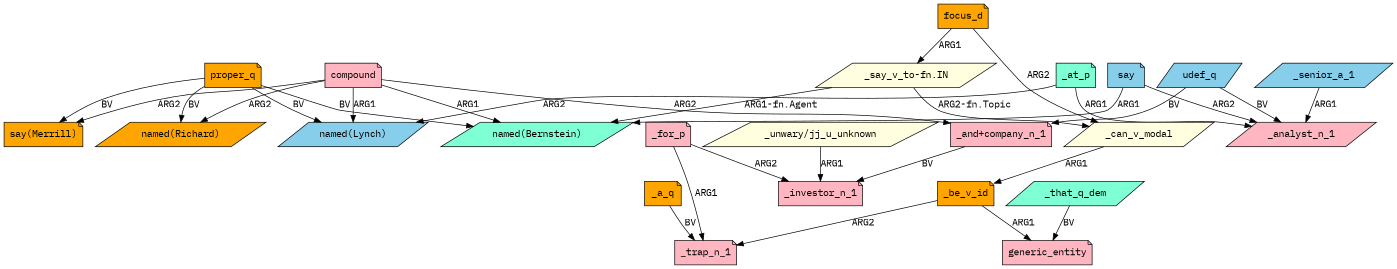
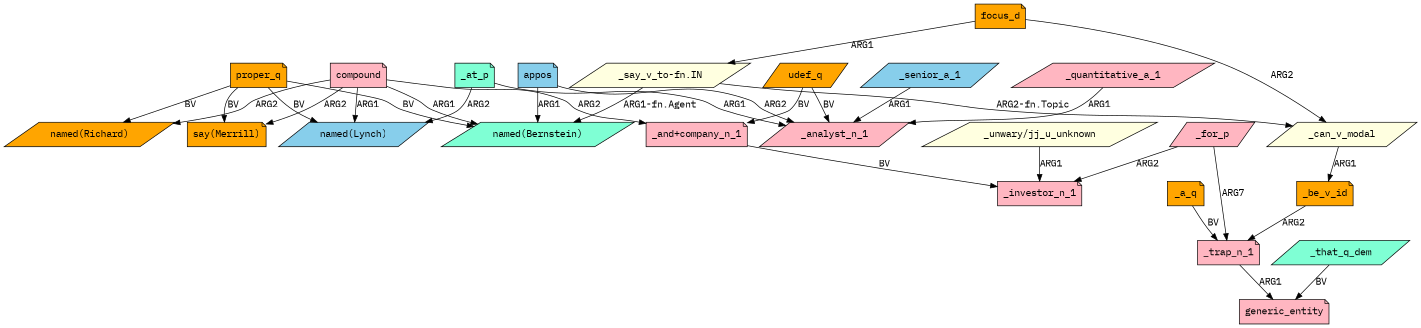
none -> (1113, 75)
(1126, 75) -> (538, 75)
(1199, 75) -> (805, 75)
(668, 134) -> (1212, 134)
(706, 194) -> (1233, 194)
(1004, 221) -> (1254, 280)
